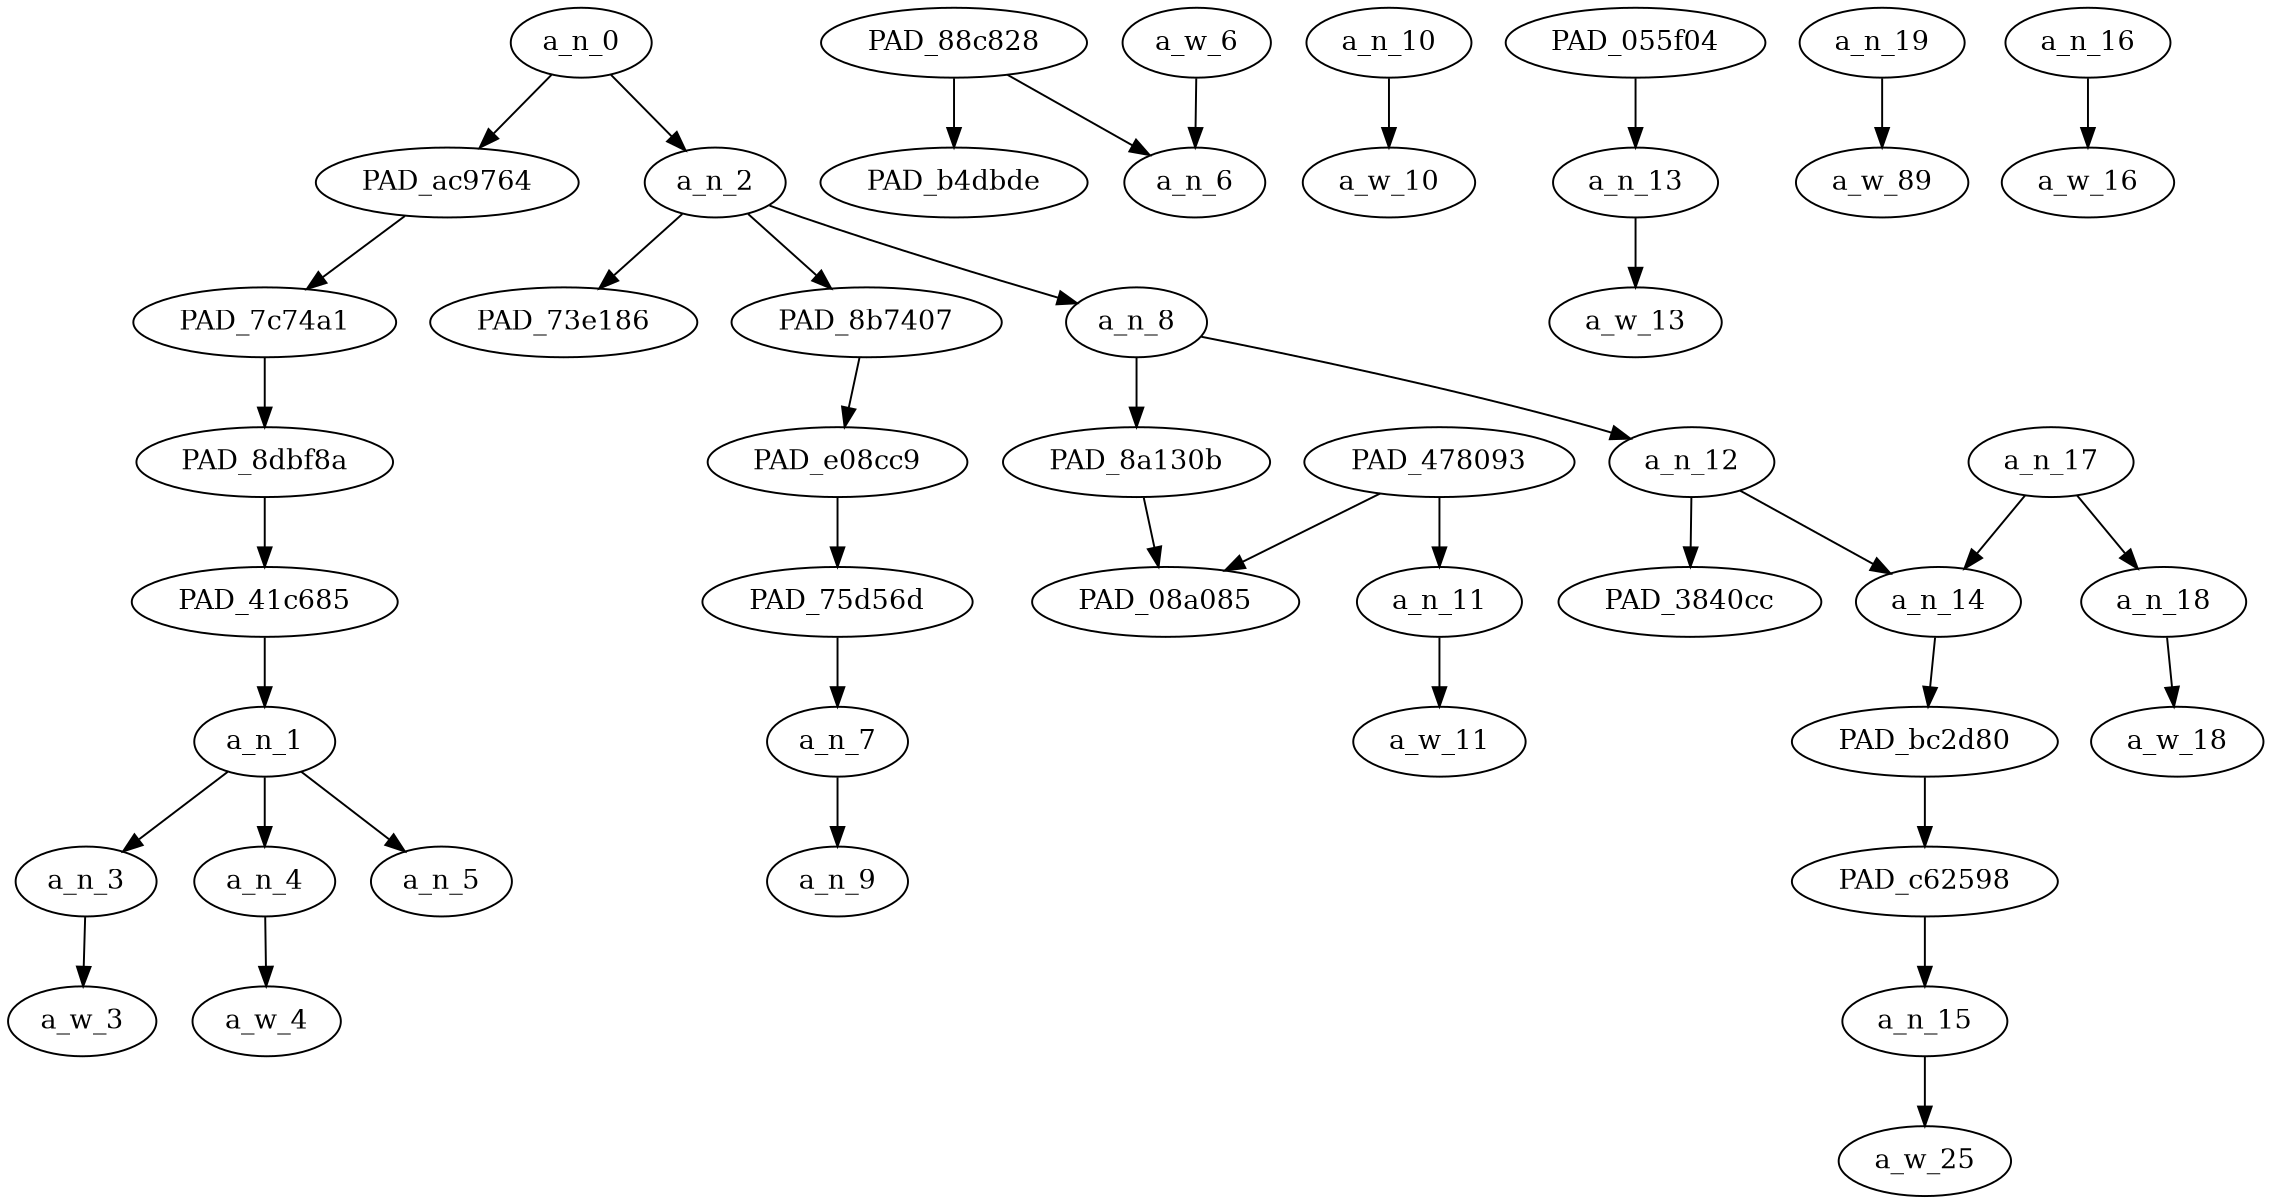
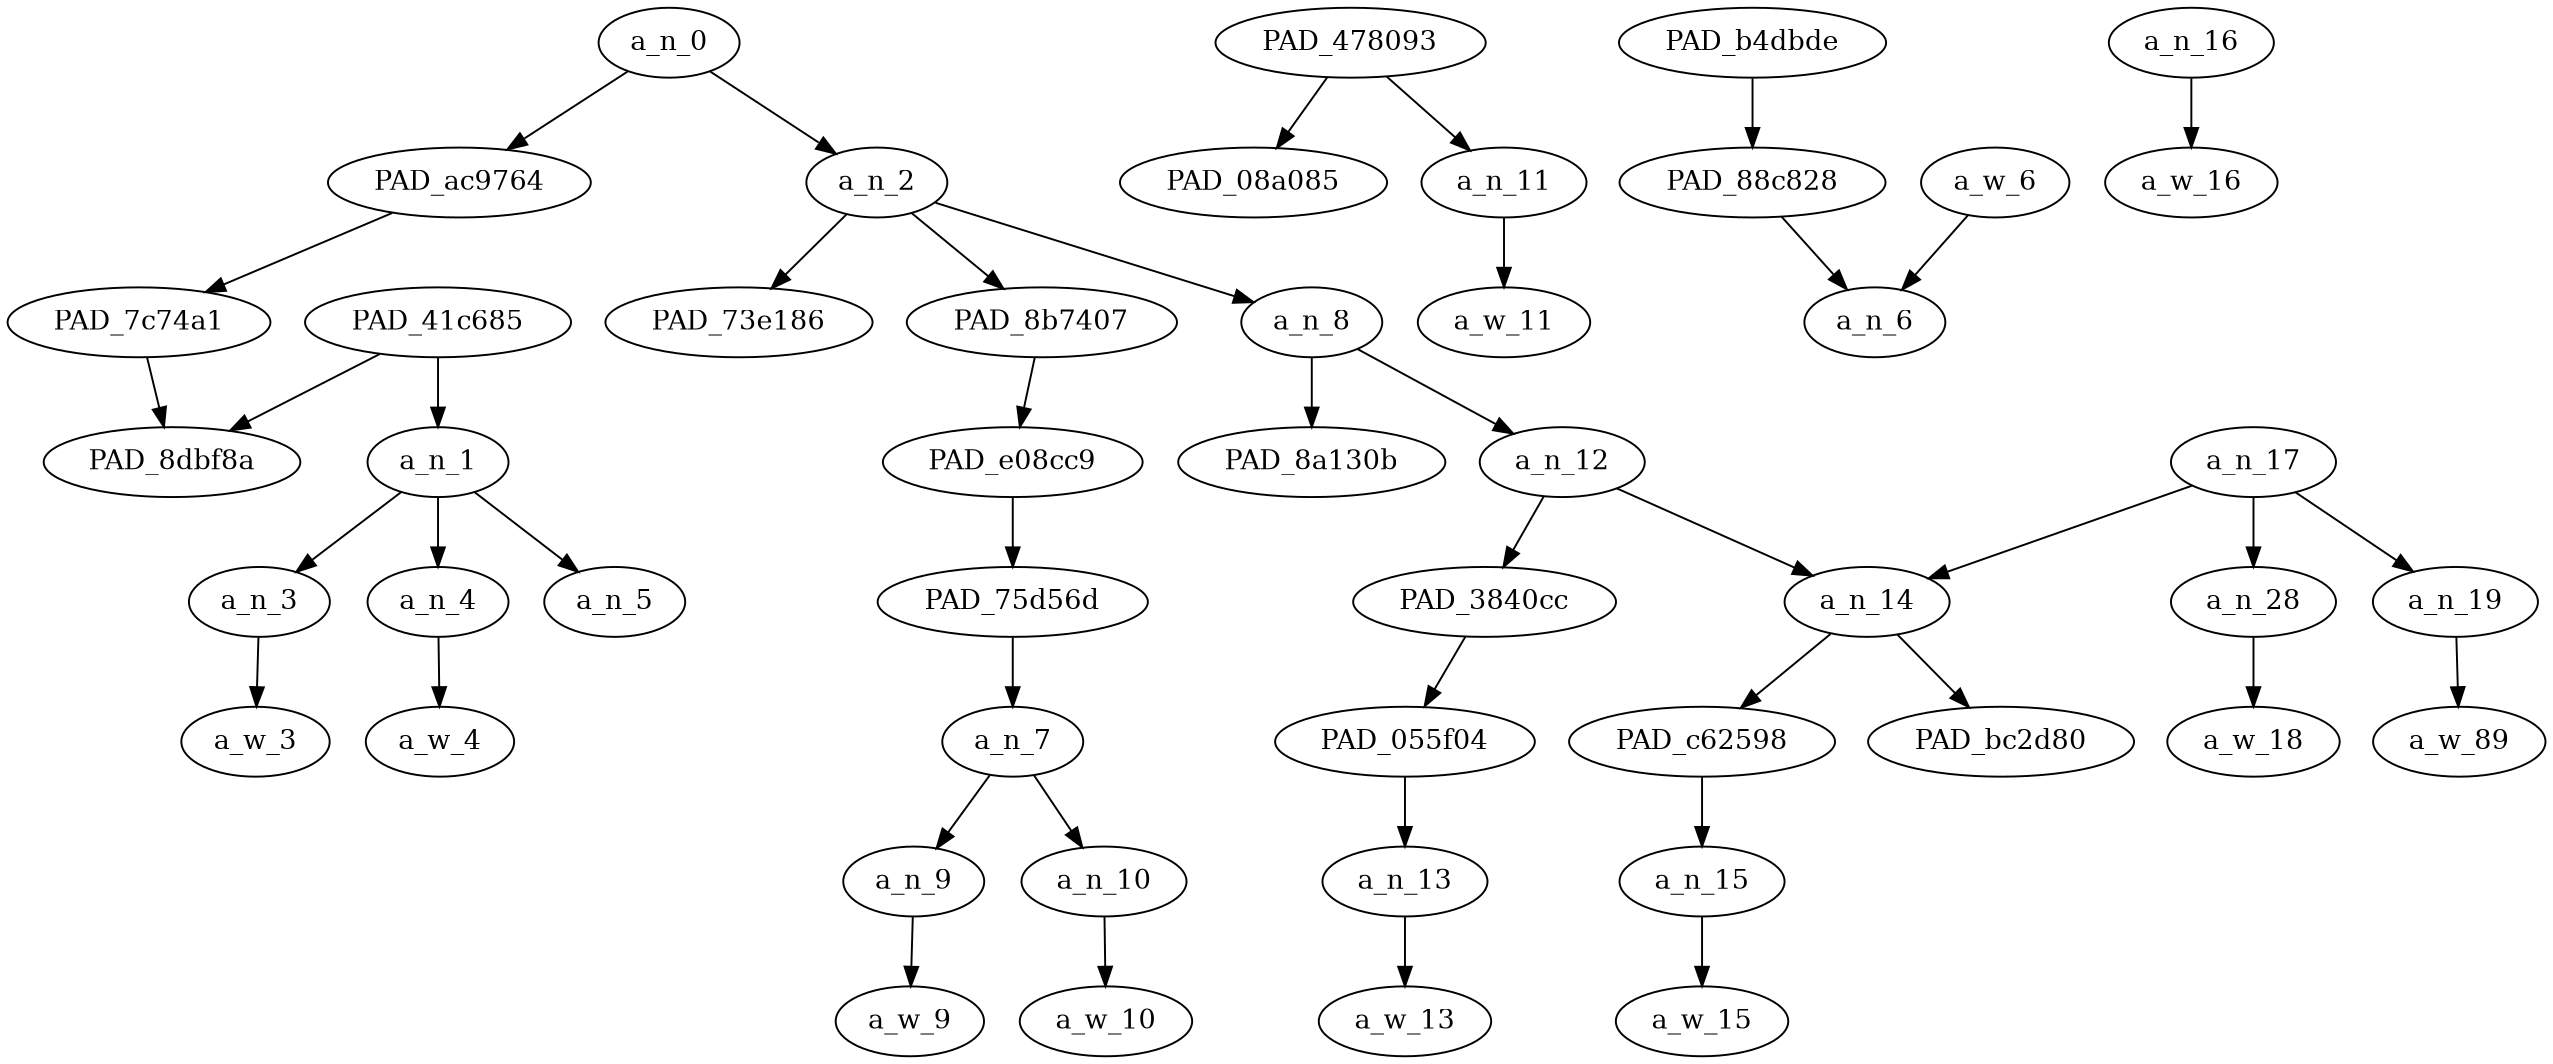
(954, 103) -> (1753, 103)
(265, 522) -> (314, 388)
(1149, 522) -> none
none -> (2346, 526)
(2164, 602) -> (2253, 602)
none -> (1450, 663)
(1925, 802) -> (1793, 665)
none -> (1053, 803)
none -> (910, 1021)
(1925, 1161) -> (1702, 1021)
